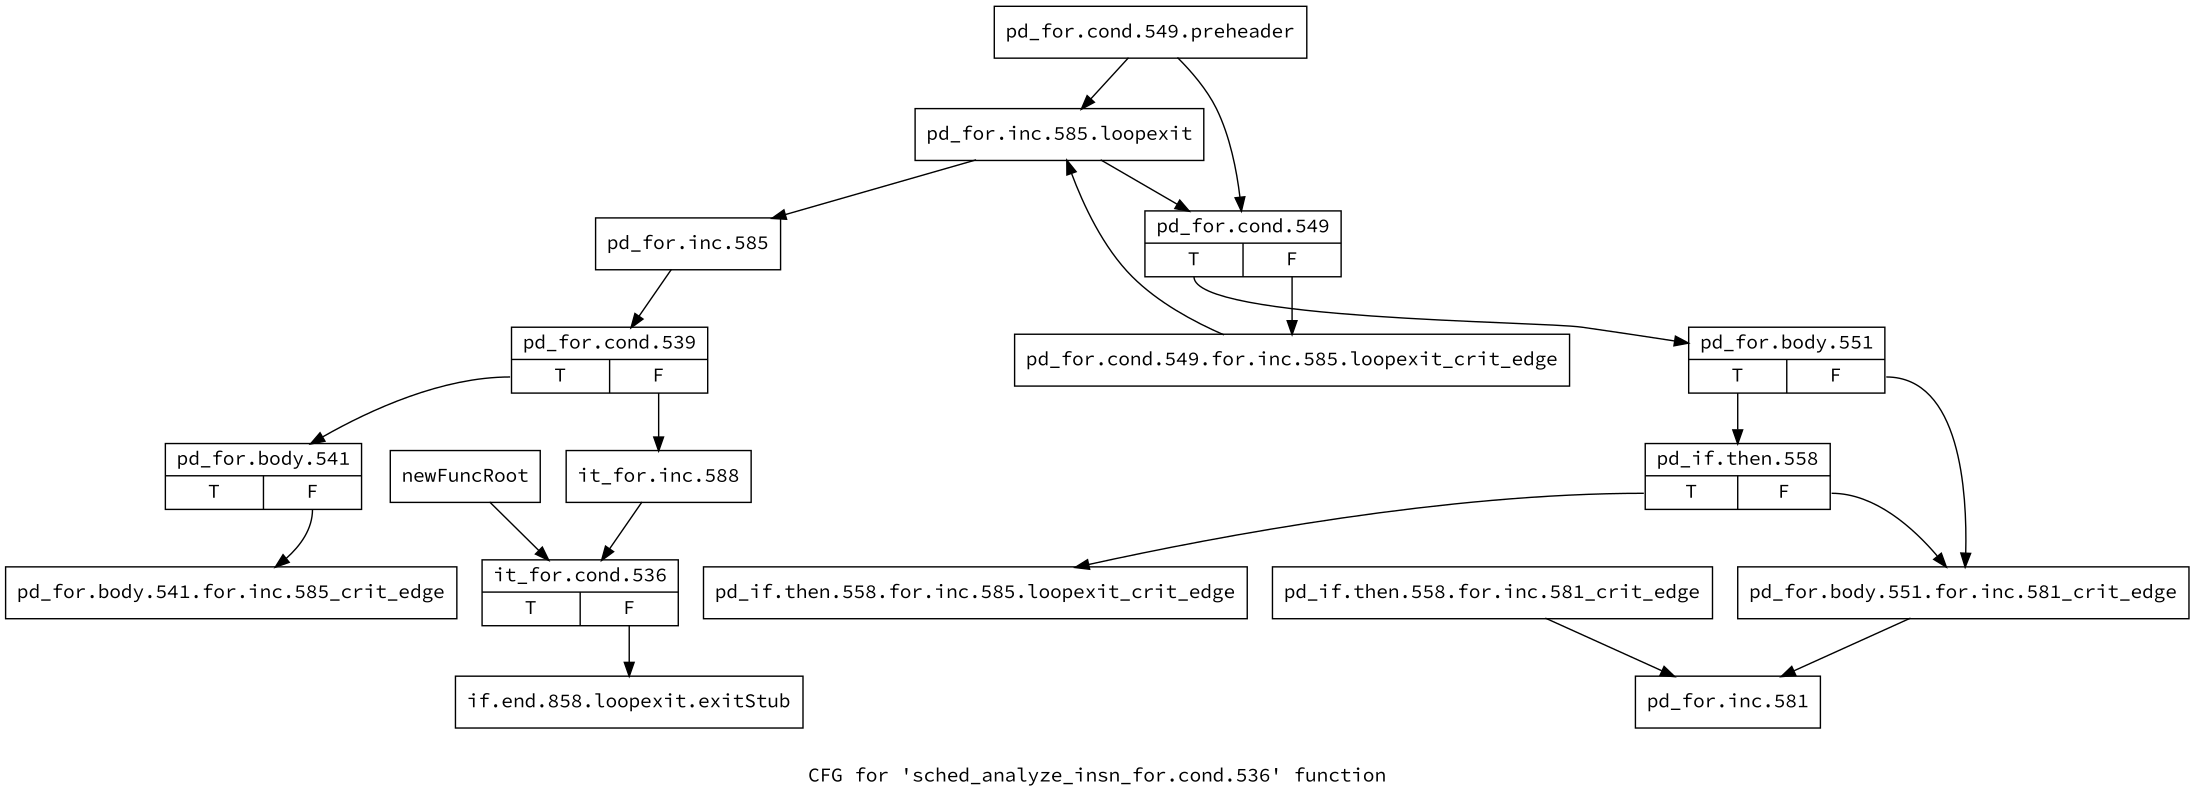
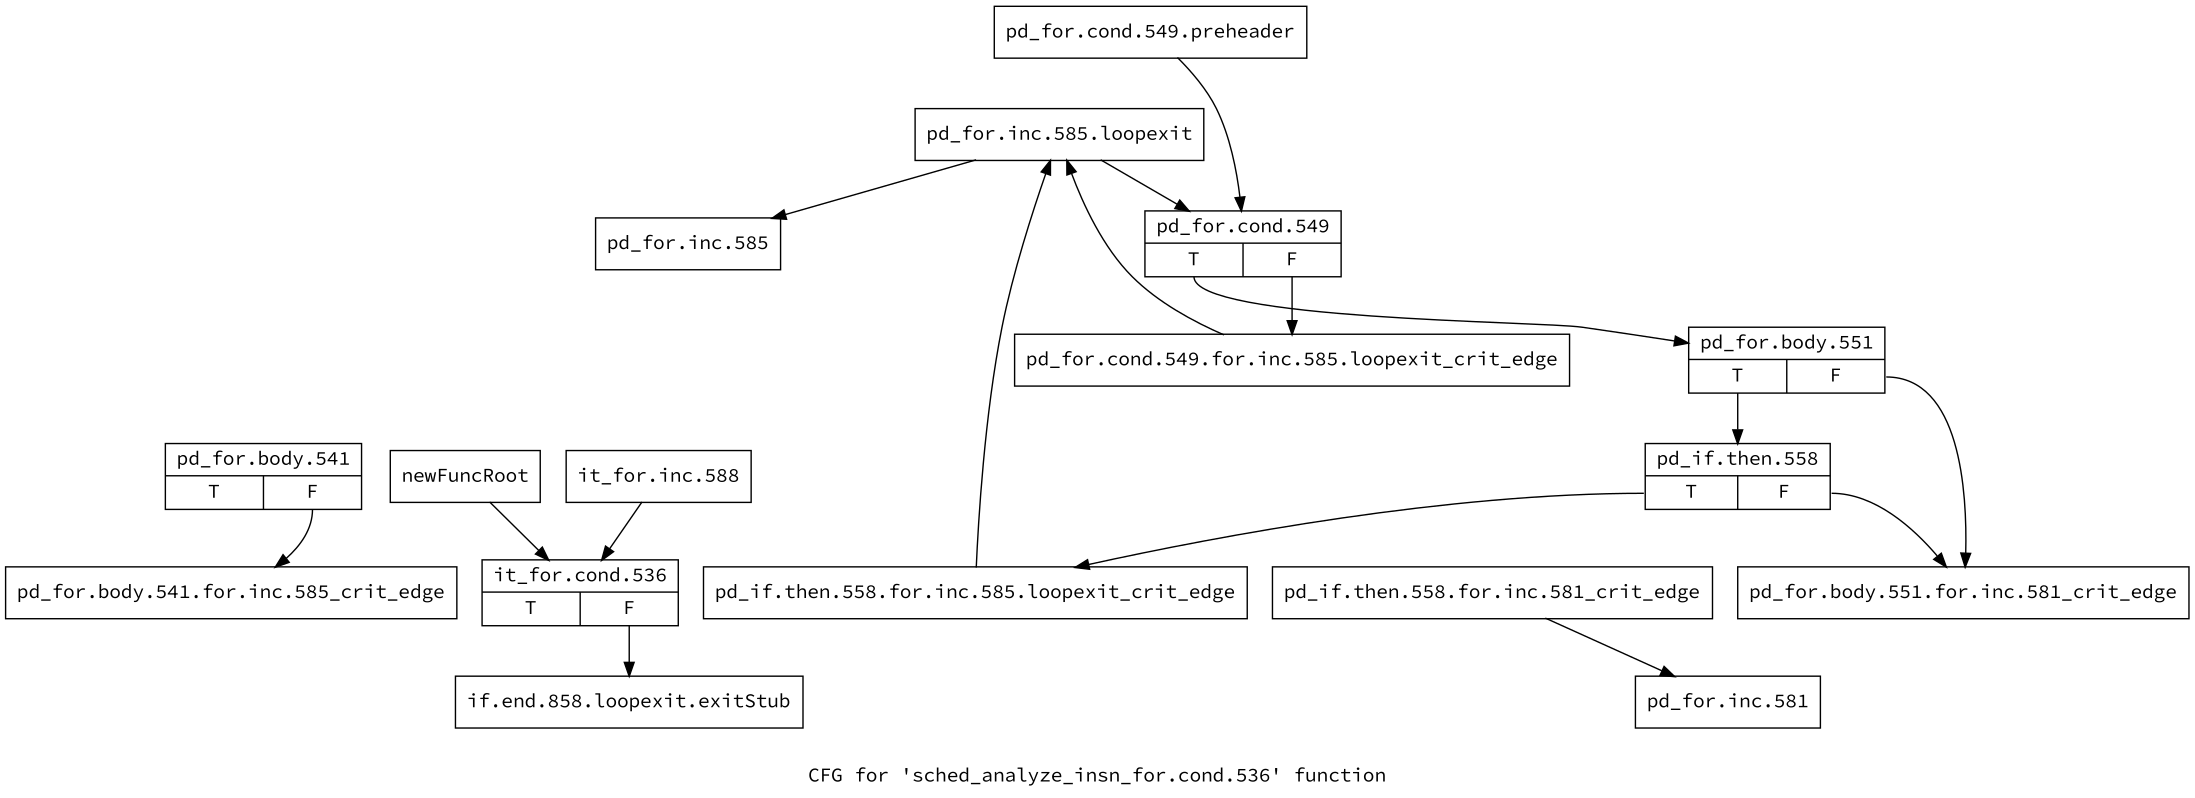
(1110, 78) -> (995, 368)
(610, 360) -> none
(1852, 644) -> none
